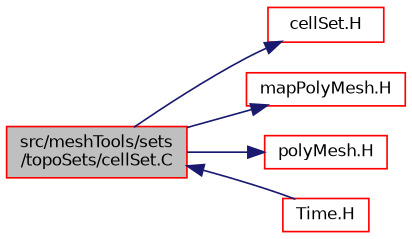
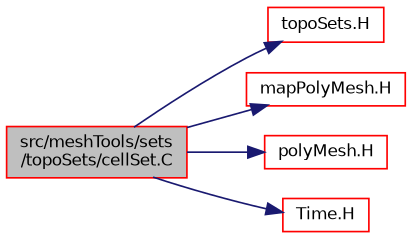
(326, 25) -> (326, 25)
(250, 184) -> (209, 194)
